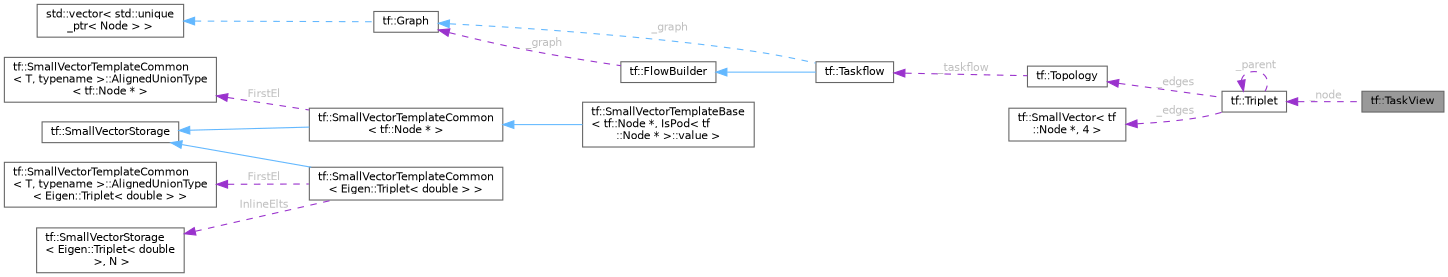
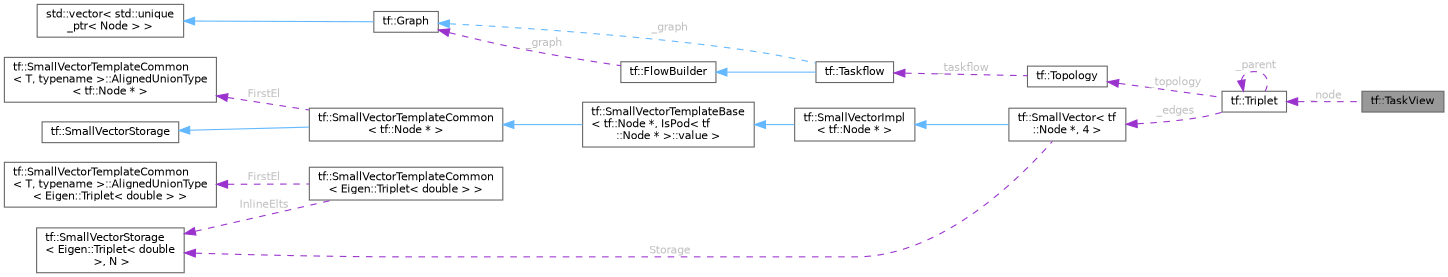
(284, 21) -> (284, 21)
(1174, 83) -> (1174, 83)
none -> (855, 125)
(247, 156) -> none
none -> (643, 257)
